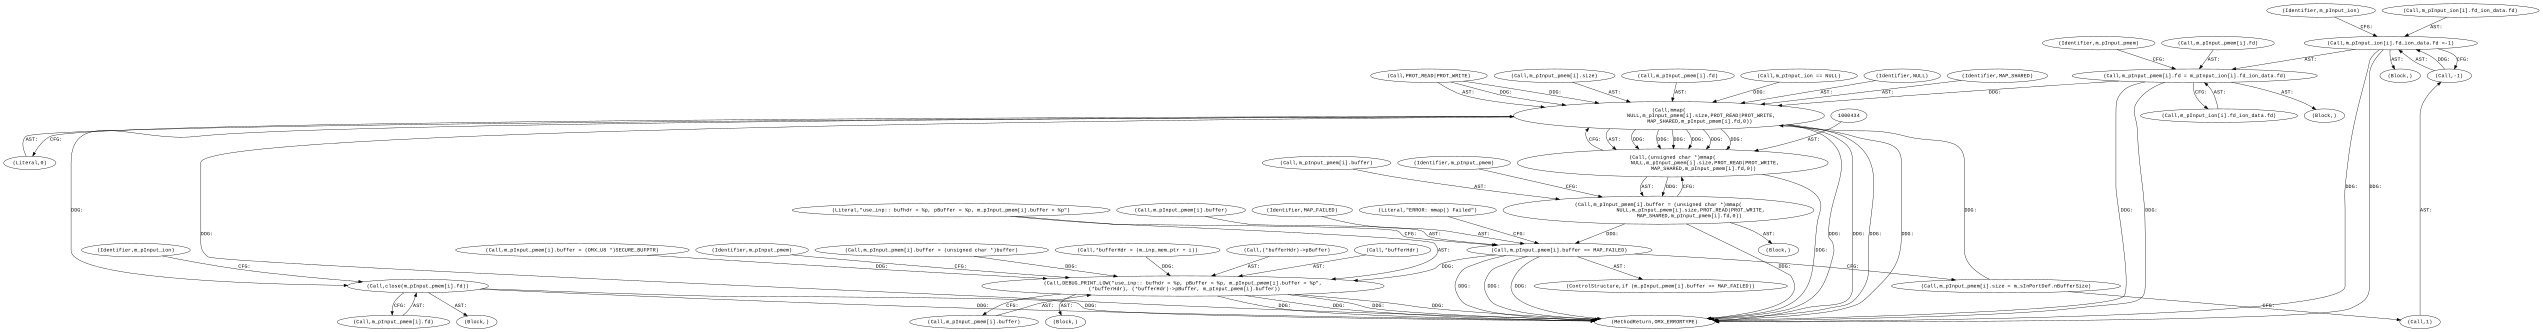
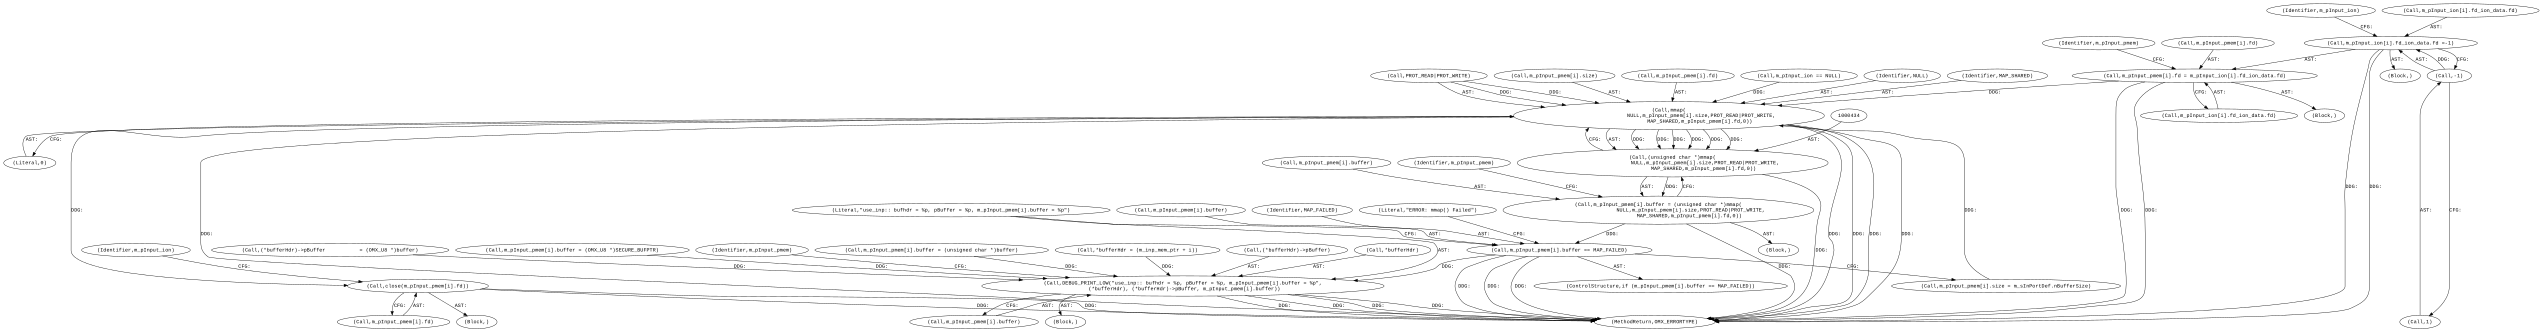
none -> (330, 250)
(2233, 306) -> (2449, 201)
